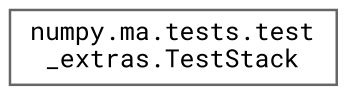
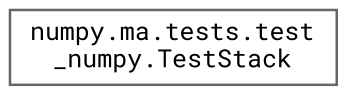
(173, 47) -> (173, 47)
